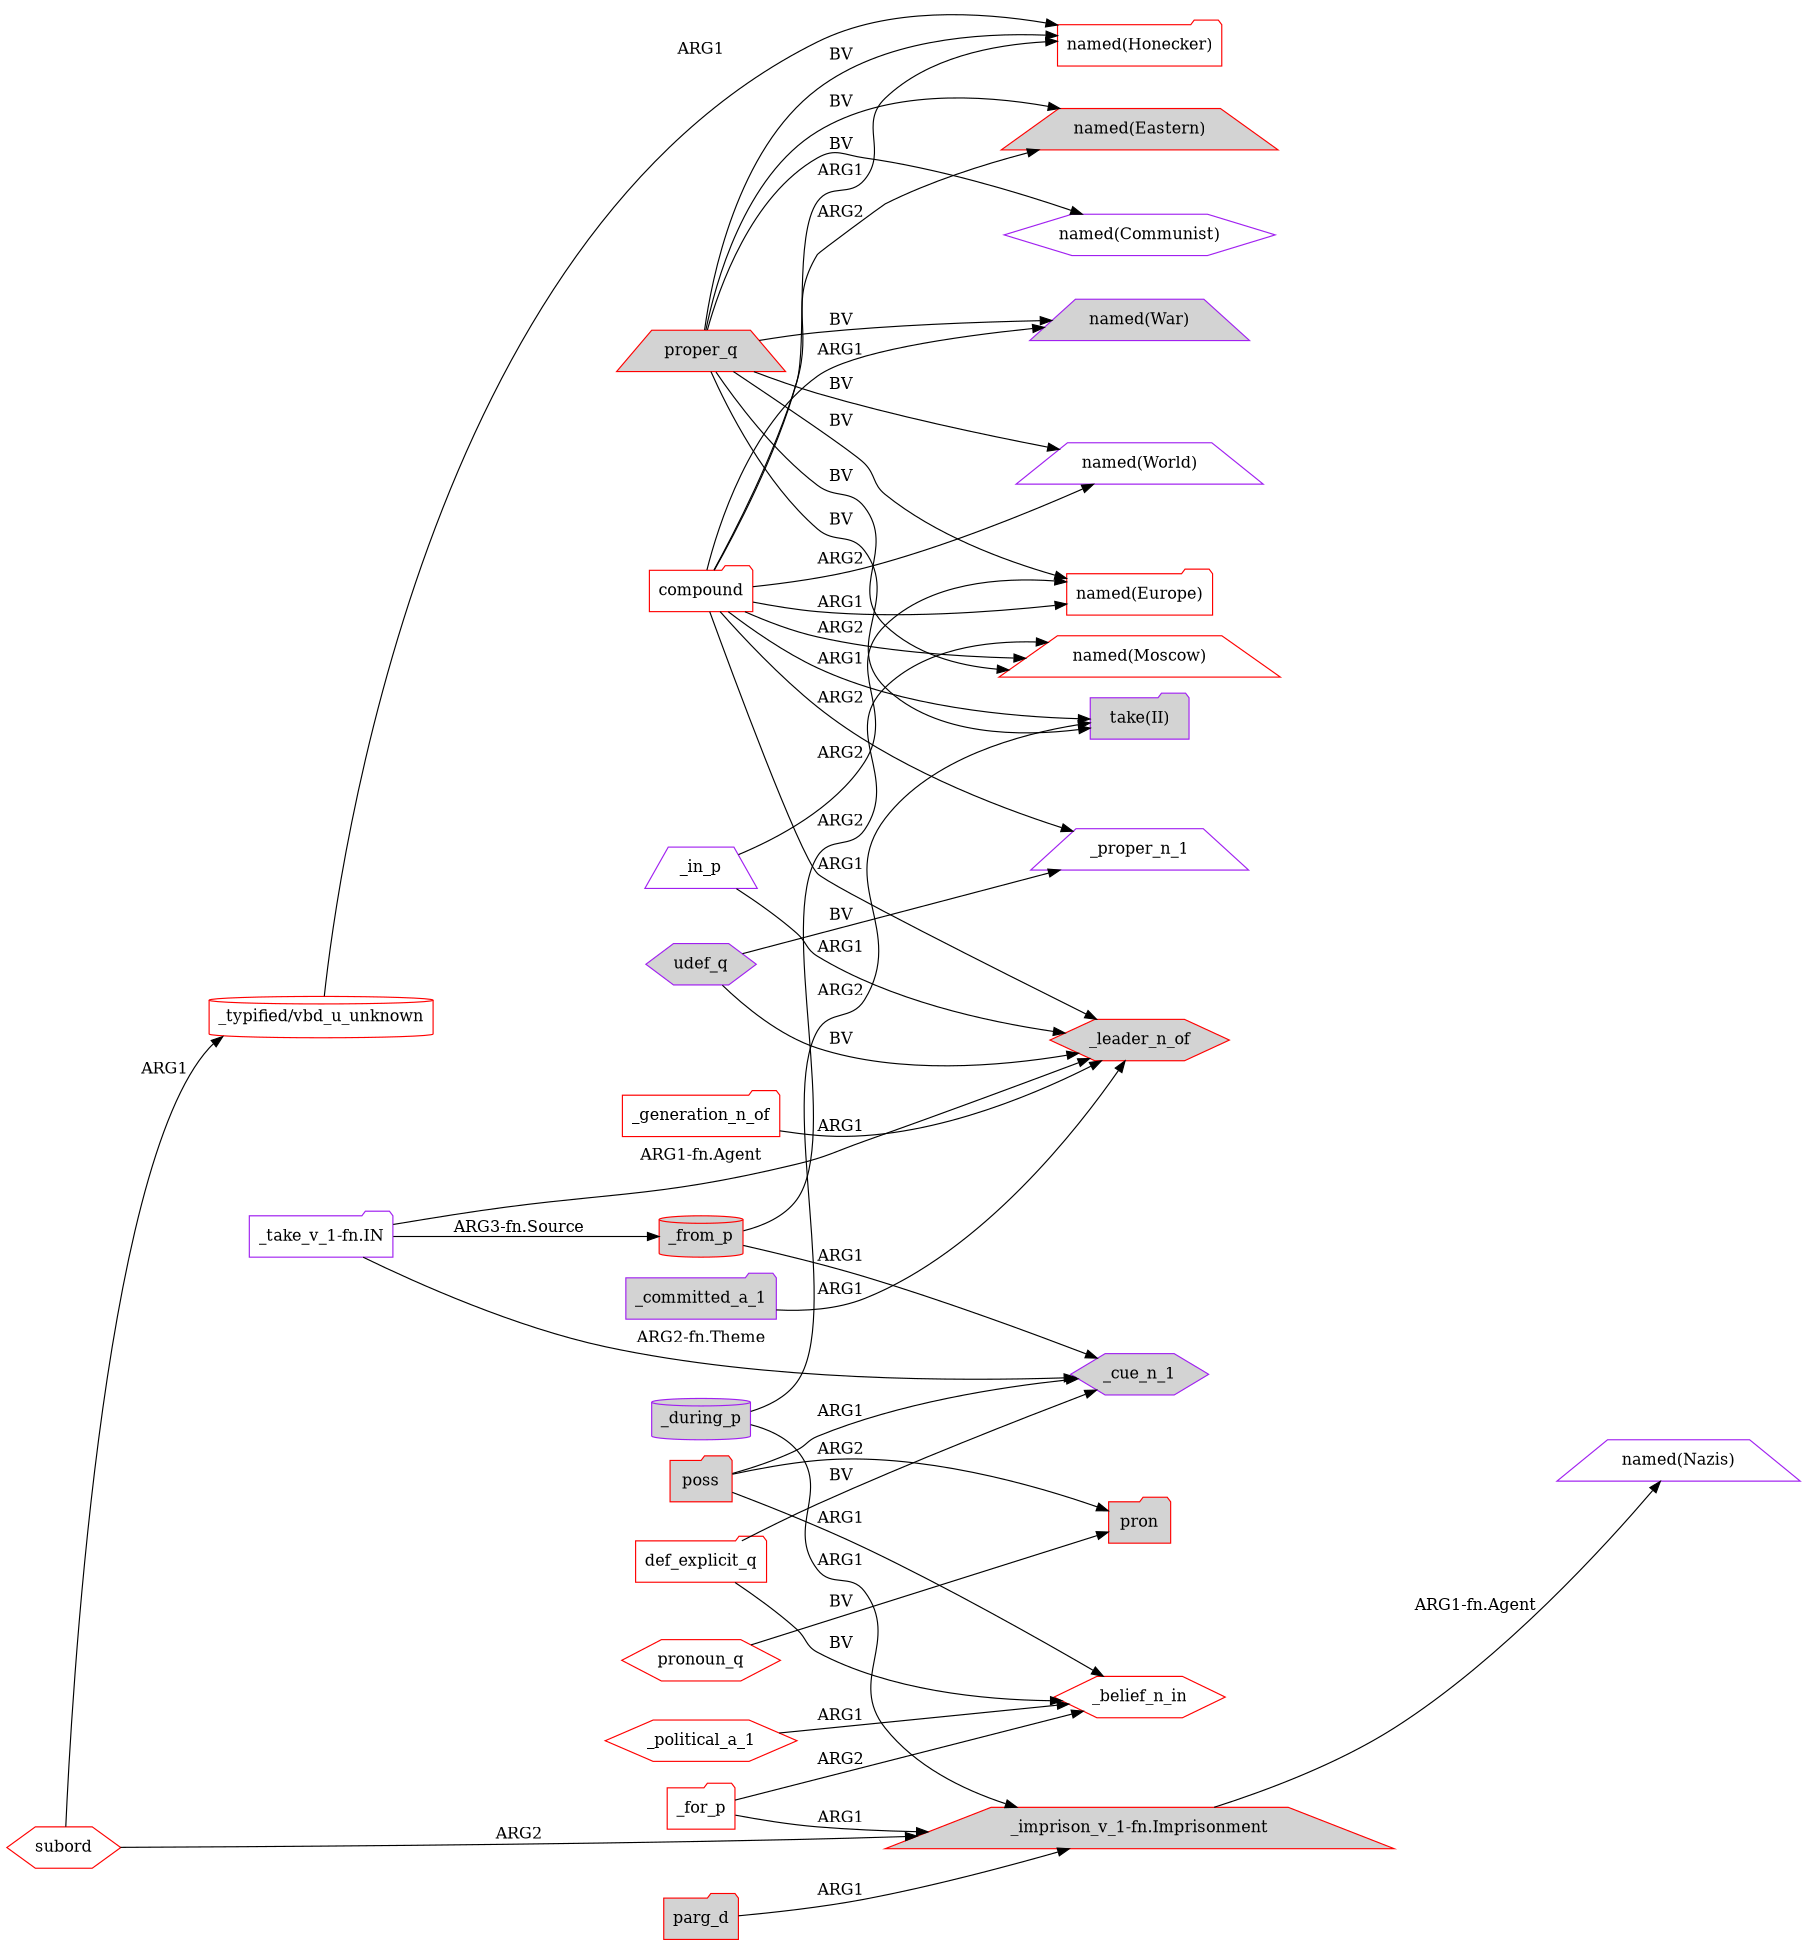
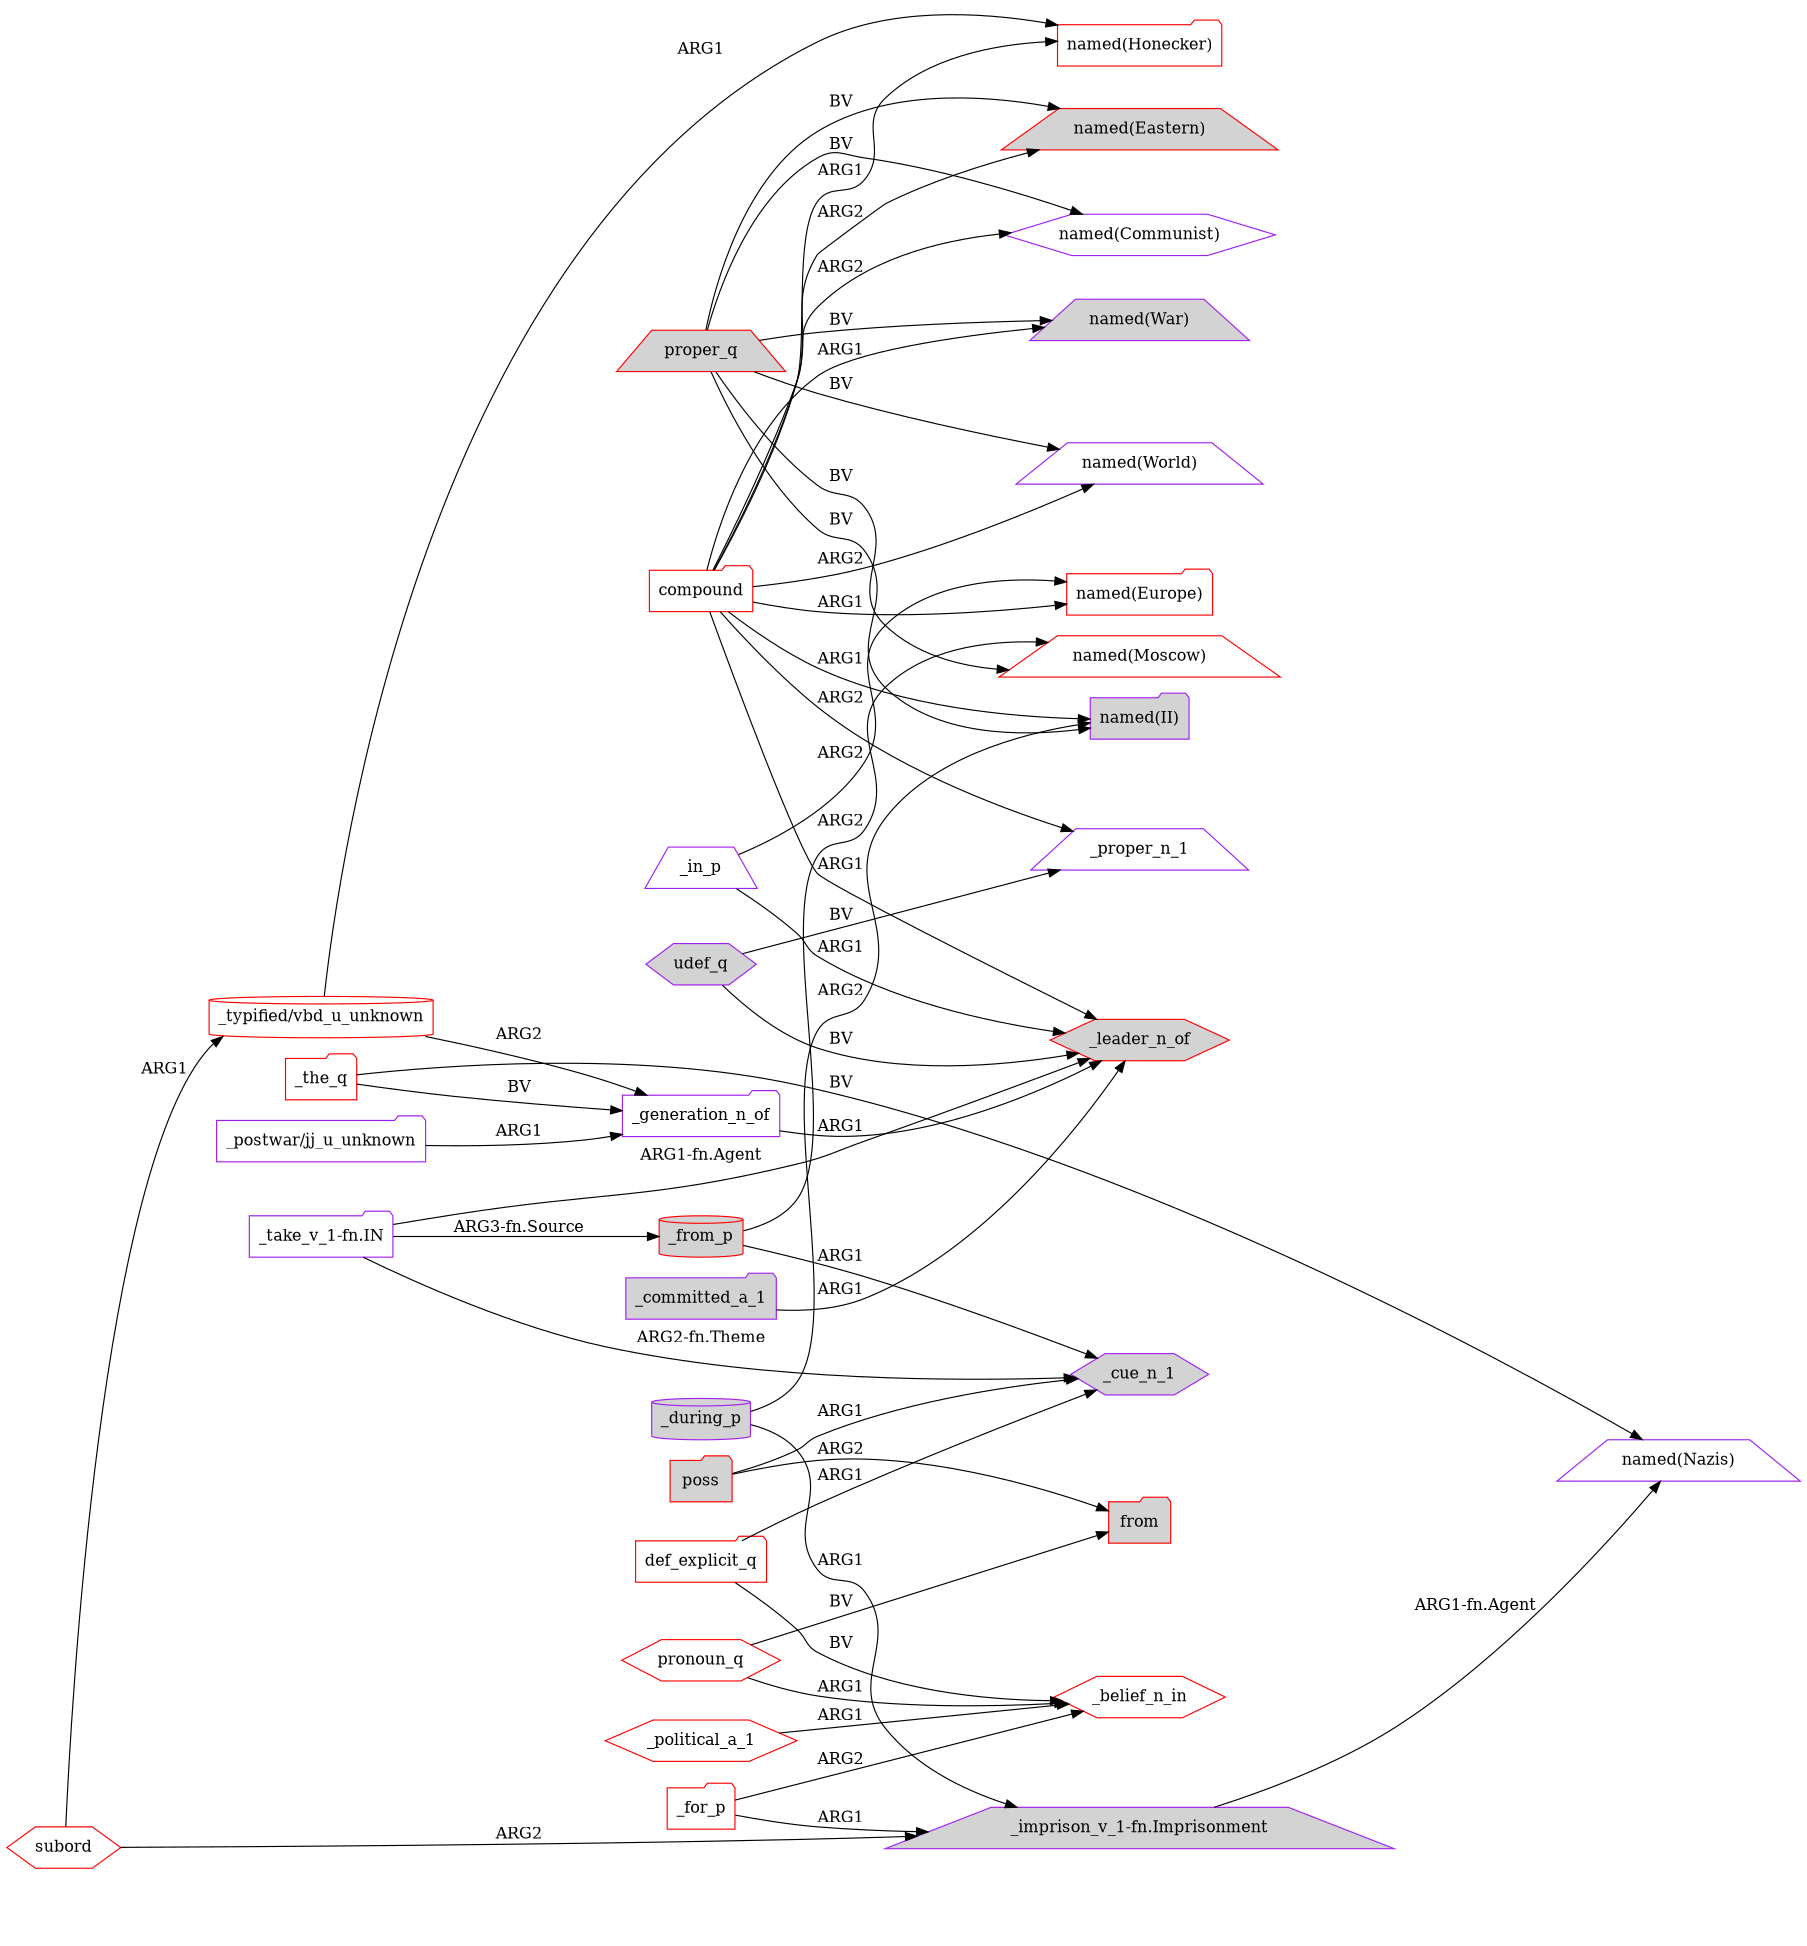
(805, 100) -> none
(882, 492) -> none
(884, 648) -> (813, 312)
(1140, 718) -> (1140, 718)
none -> (516, 1056)
none -> (321, 1079)
(701, 1116) -> (701, 1116)
none -> (321, 1141)
(841, 1476) -> (841, 1476)
(1140, 1522) -> (1140, 1522)
(916, 1573) -> (900, 1704)
(1140, 1828) -> (1140, 1828)
(701, 1919) -> none
